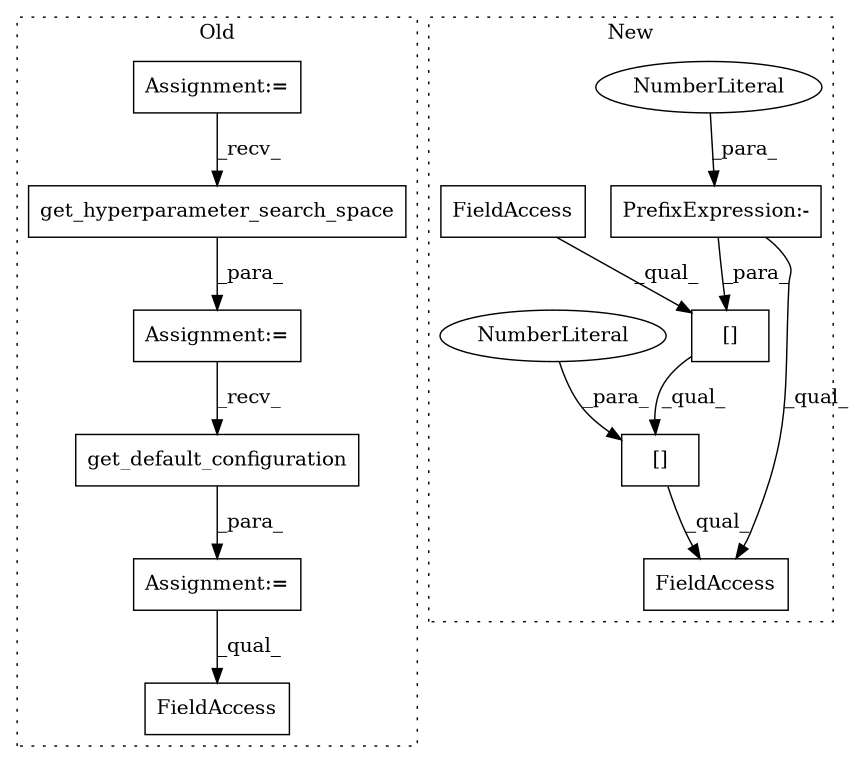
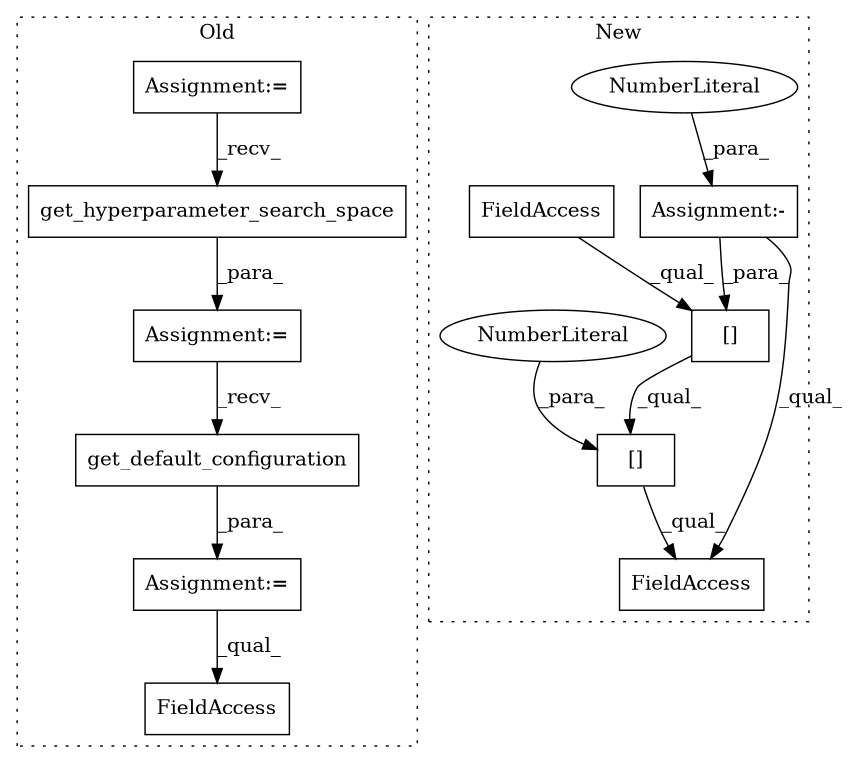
(716, 212) -> (719, 212)
